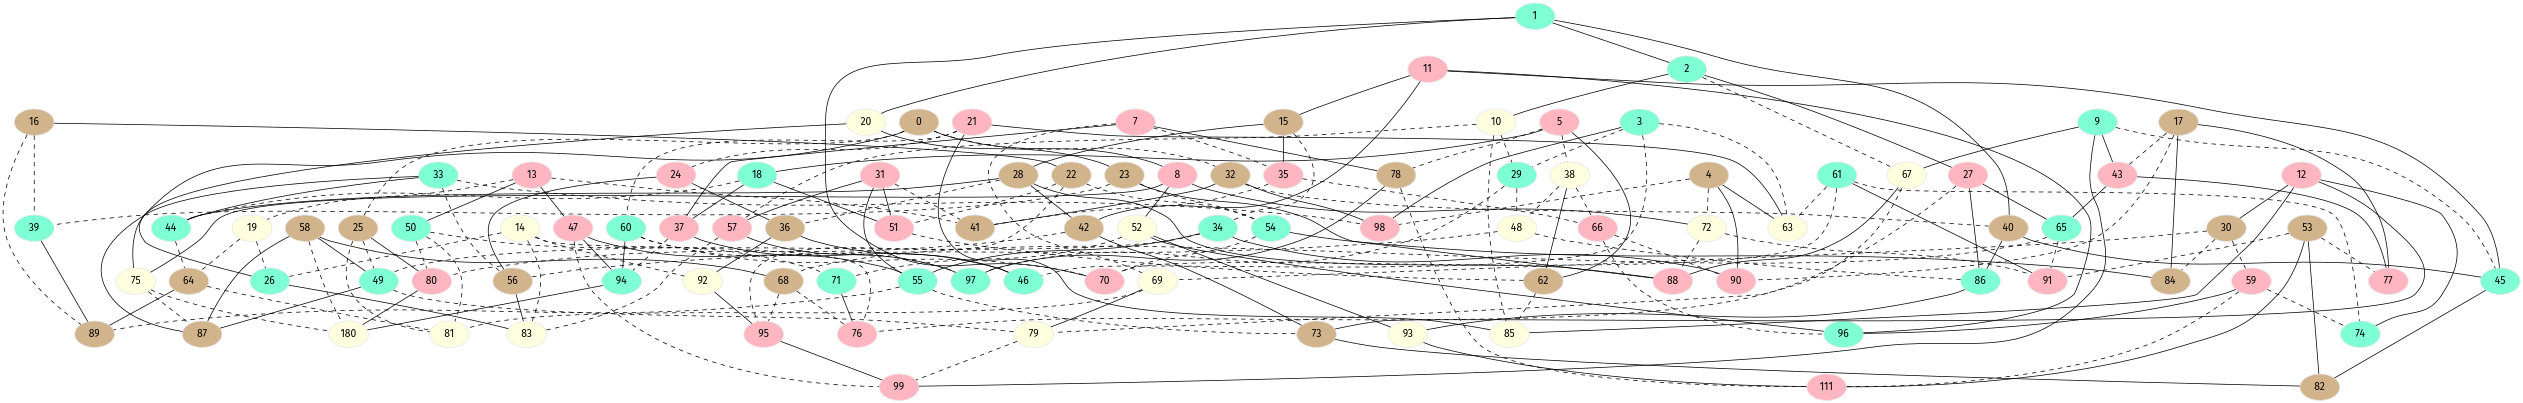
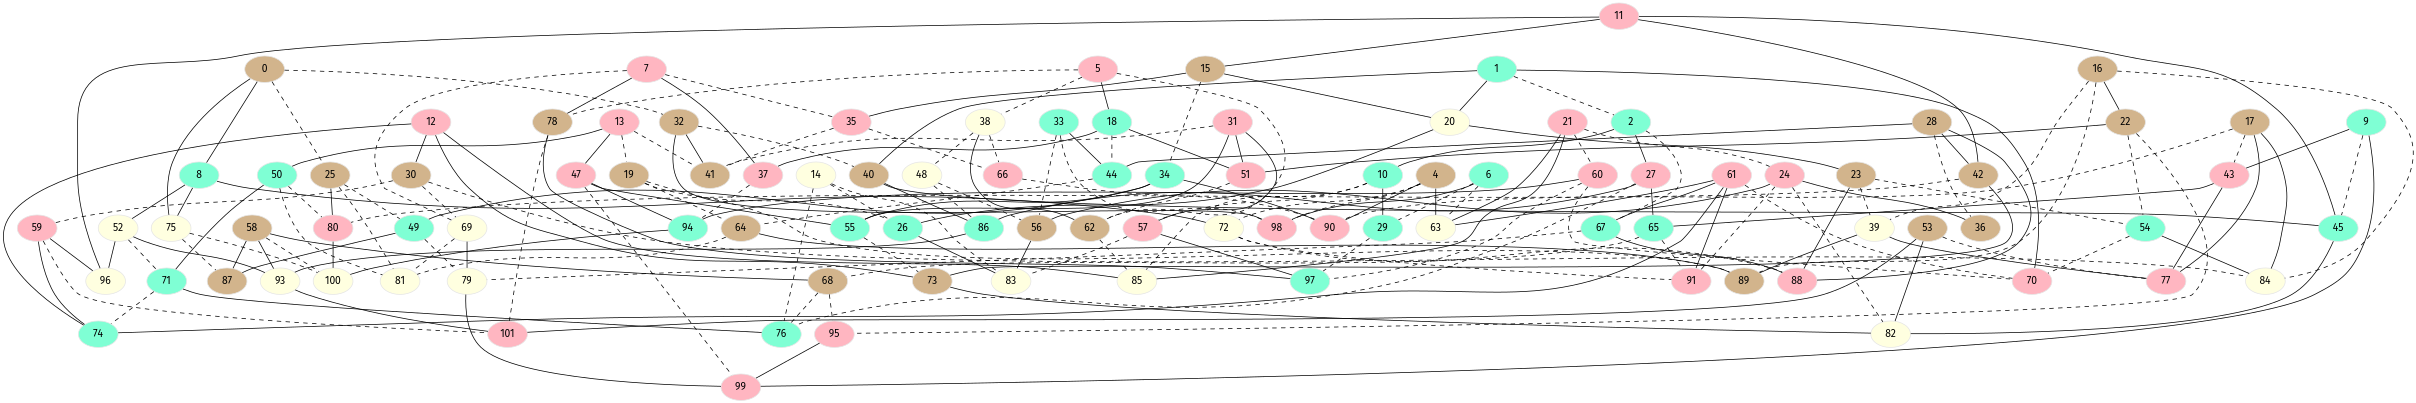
(1611, 43) -> (1564, 96)
none -> (2376, 101)
(1496, 122) -> (1383, 175)
(1640, 122) -> (1489, 175)
(1199, 131) -> (1328, 96)
(2001, 146) -> (1666, 201)
(1506, 149) -> (1383, 202)
(1177, 175) -> (199, 175)
(1837, 175) -> (1732, 175)
(1907, 175) -> (1601, 228)
(2150, 194) -> (980, 315)
(189, 200) -> none
(1517, 201) -> none
(1812, 202) -> (1585, 205)
(1628, 204) -> (1285, 161)
(963, 211) -> (1727, 145)
(34, 228) -> (1875, 228)
(252, 228) -> (629, 175)
(626, 228) -> (1598, 175)
(538, 245) -> (216, 224)
(796, 248) -> (644, 191)
none -> (1835, 251)
(342, 255) -> (263, 248)
(2178, 256) -> (1738, 228)
none -> (2017, 262)
(703, 281) -> none
(1024, 281) -> none
(2170, 281) -> (2265, 281)
(2302, 306) -> (52, 289)
none -> (128, 311)
(349, 311) -> (1265, 255)
(1748, 329) -> none
(349, 334) -> (333, 281)
(857, 334) -> (781, 334)
(1844, 334) -> (106, 281)
(967, 361) -> (570, 376)
(1827, 387) -> (508, 334)
(2320, 387) -> (1891, 334)
